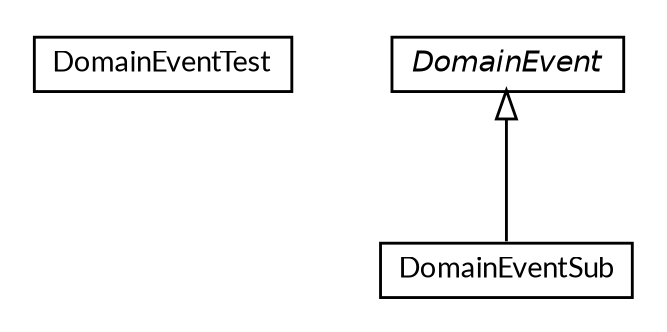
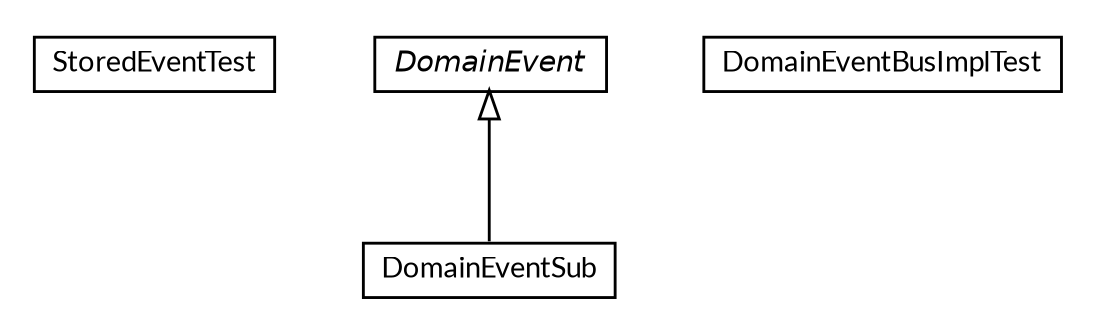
none -> (154, 63)
(163, 63) -> none
none -> (881, 63)
